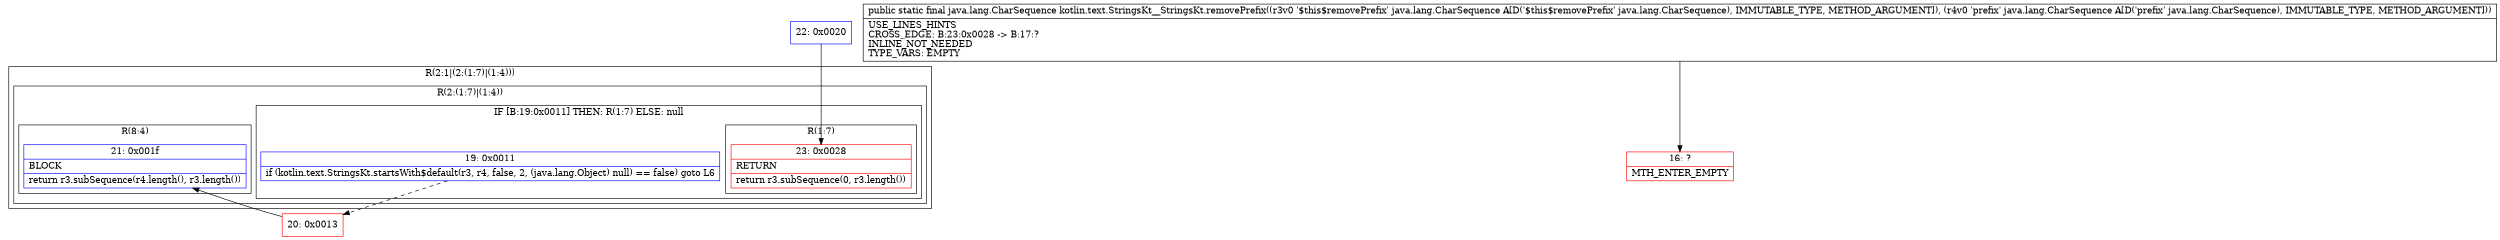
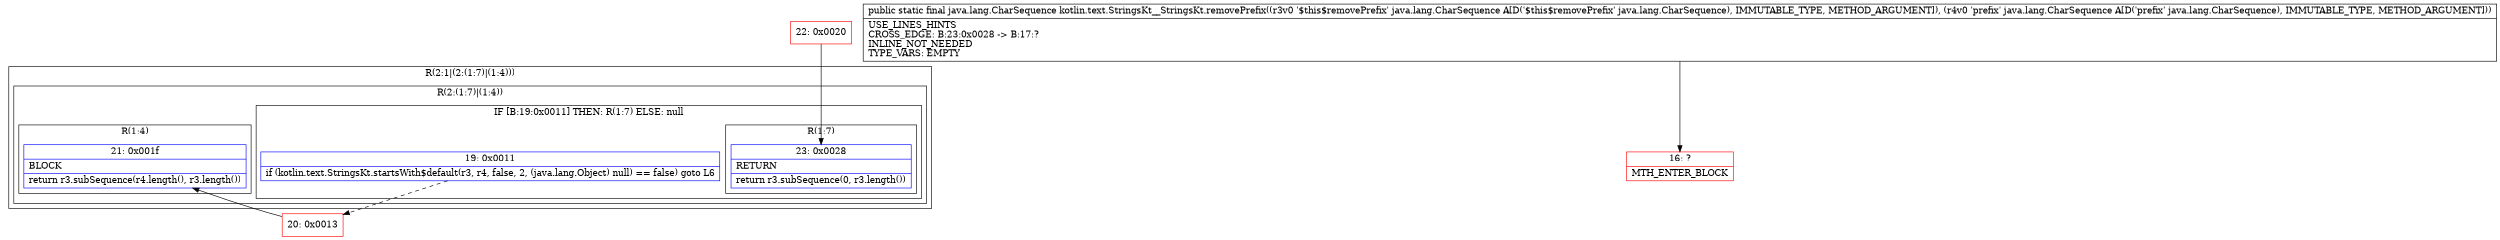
(821, 33) -> (821, 33)
(135, 132) -> (135, 132)
(821, 166) -> (821, 166)
(1680, 173) -> (1680, 173)
